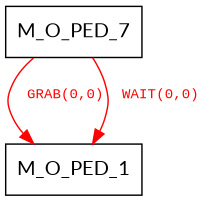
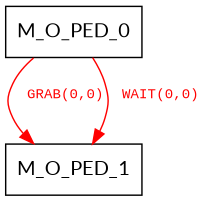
(74, 32) -> (74, 32)
